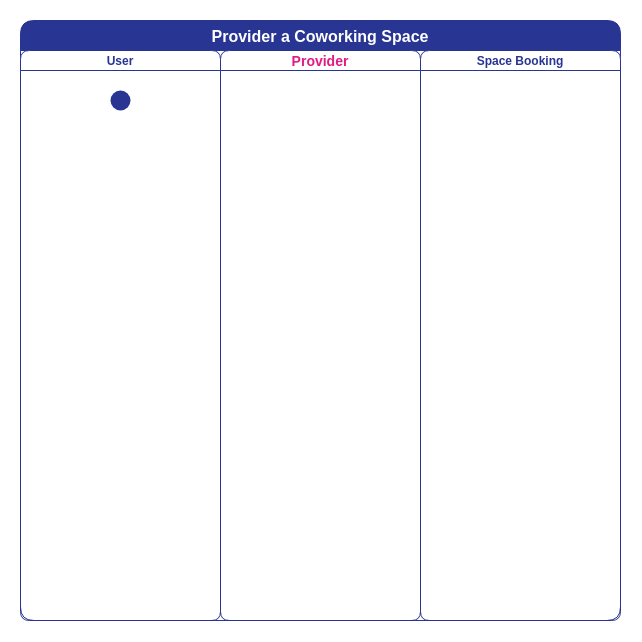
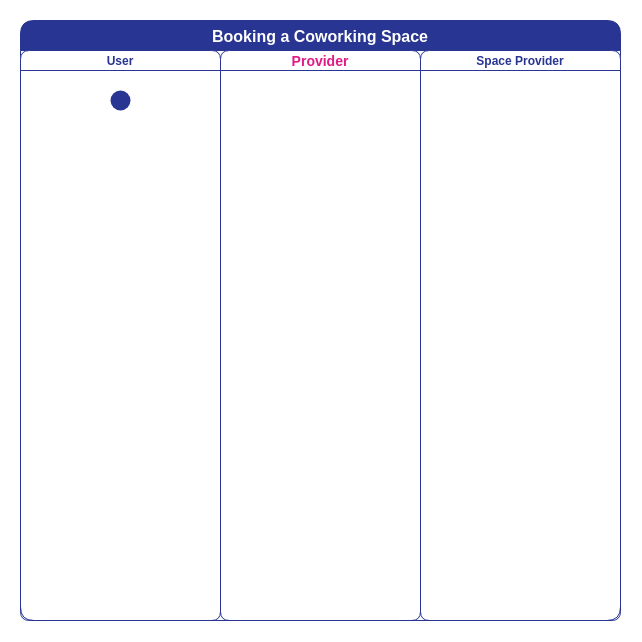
(320, 37) -> (320, 37)
(520, 61) -> (520, 61)
